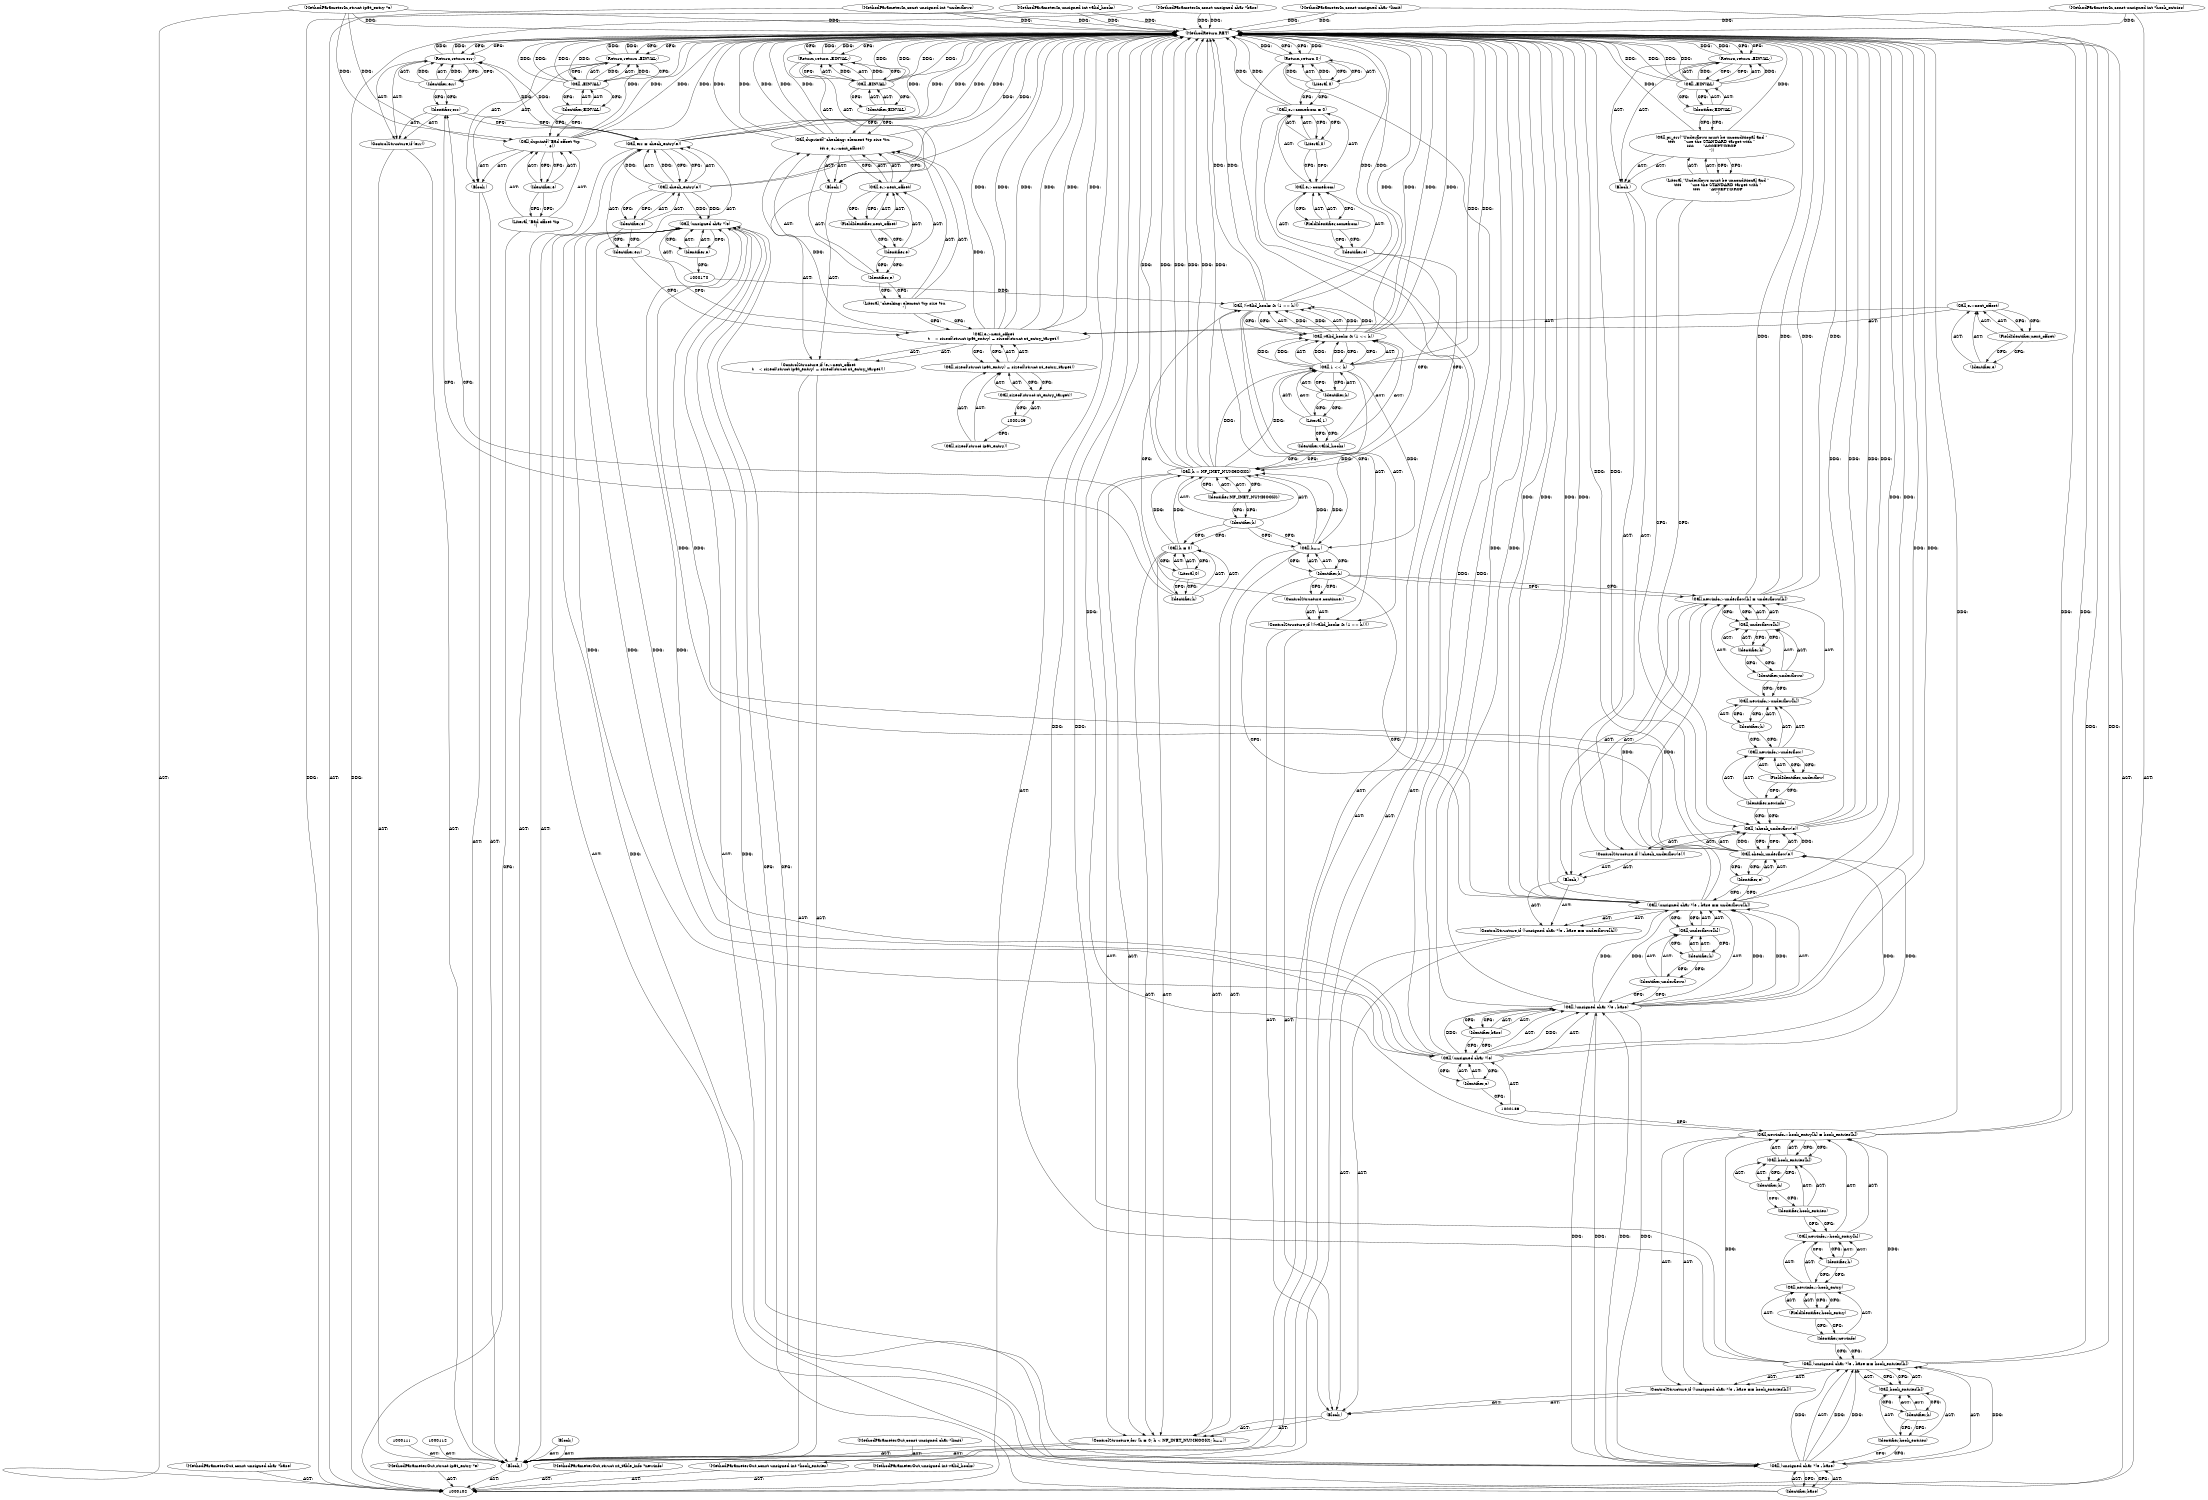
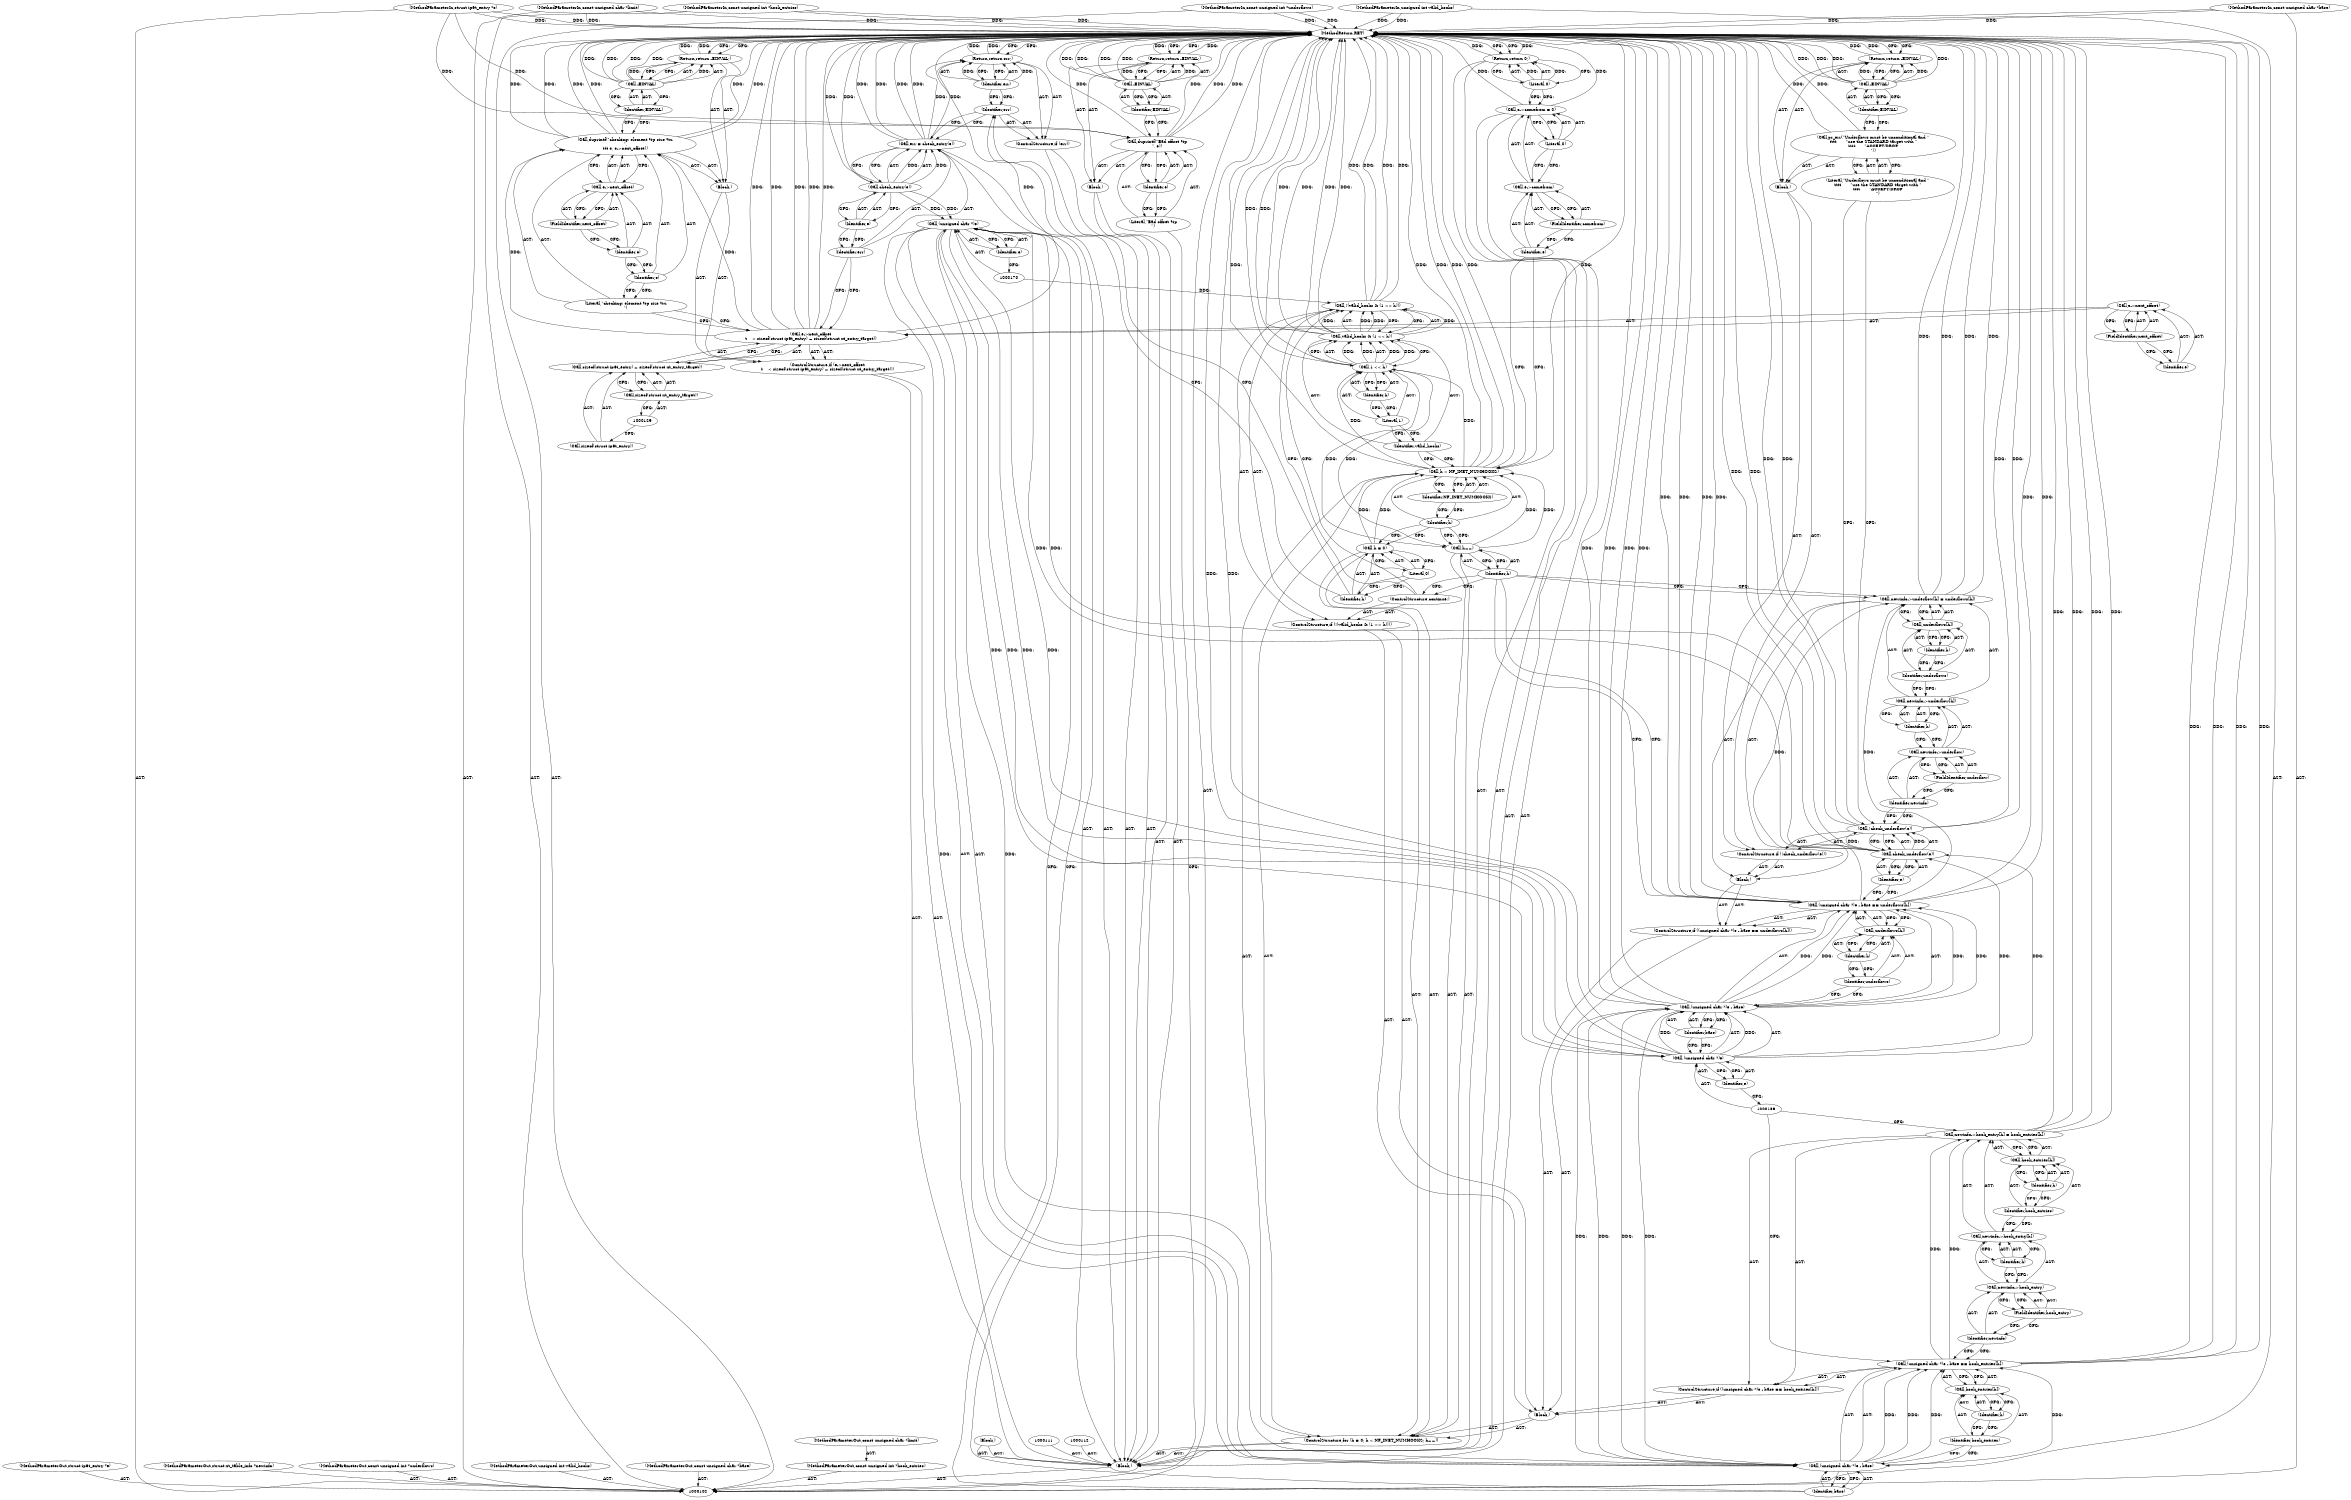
(313, 778) -> (557, 778)
(358, 778) -> (2302, 778)
none -> (1770, 1288)
none -> (377, 1466)
